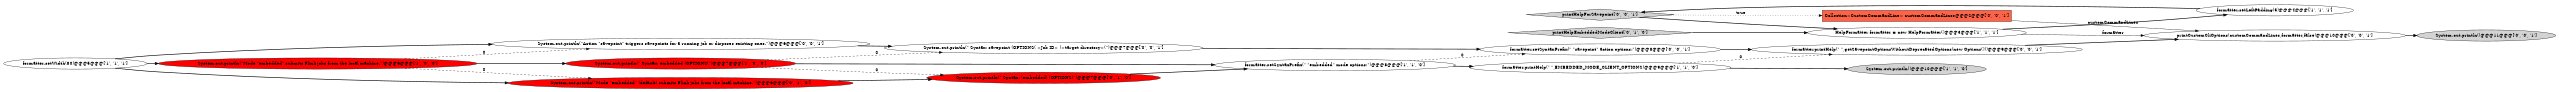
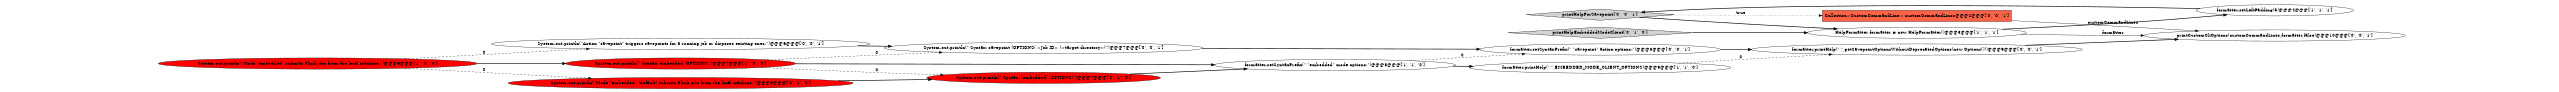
(2486, 36) -> none
(75, 64) -> none
(1917, 69) -> none
